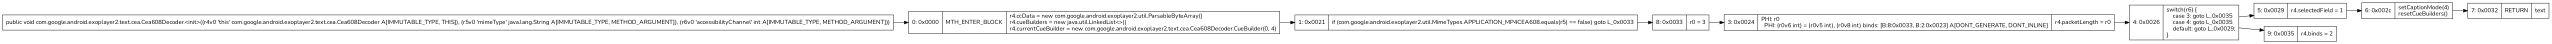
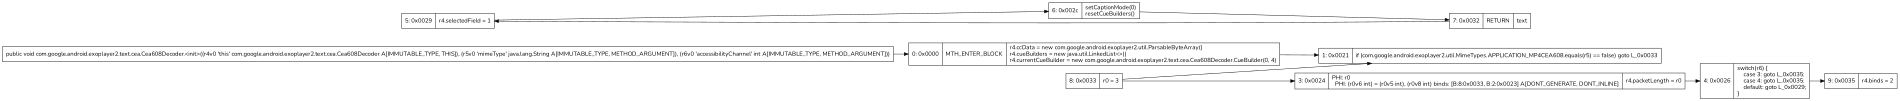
(2424, 7) -> (1111, 7)
(2244, 16) -> (974, 23)
(1643, 23) -> (1245, 71)
